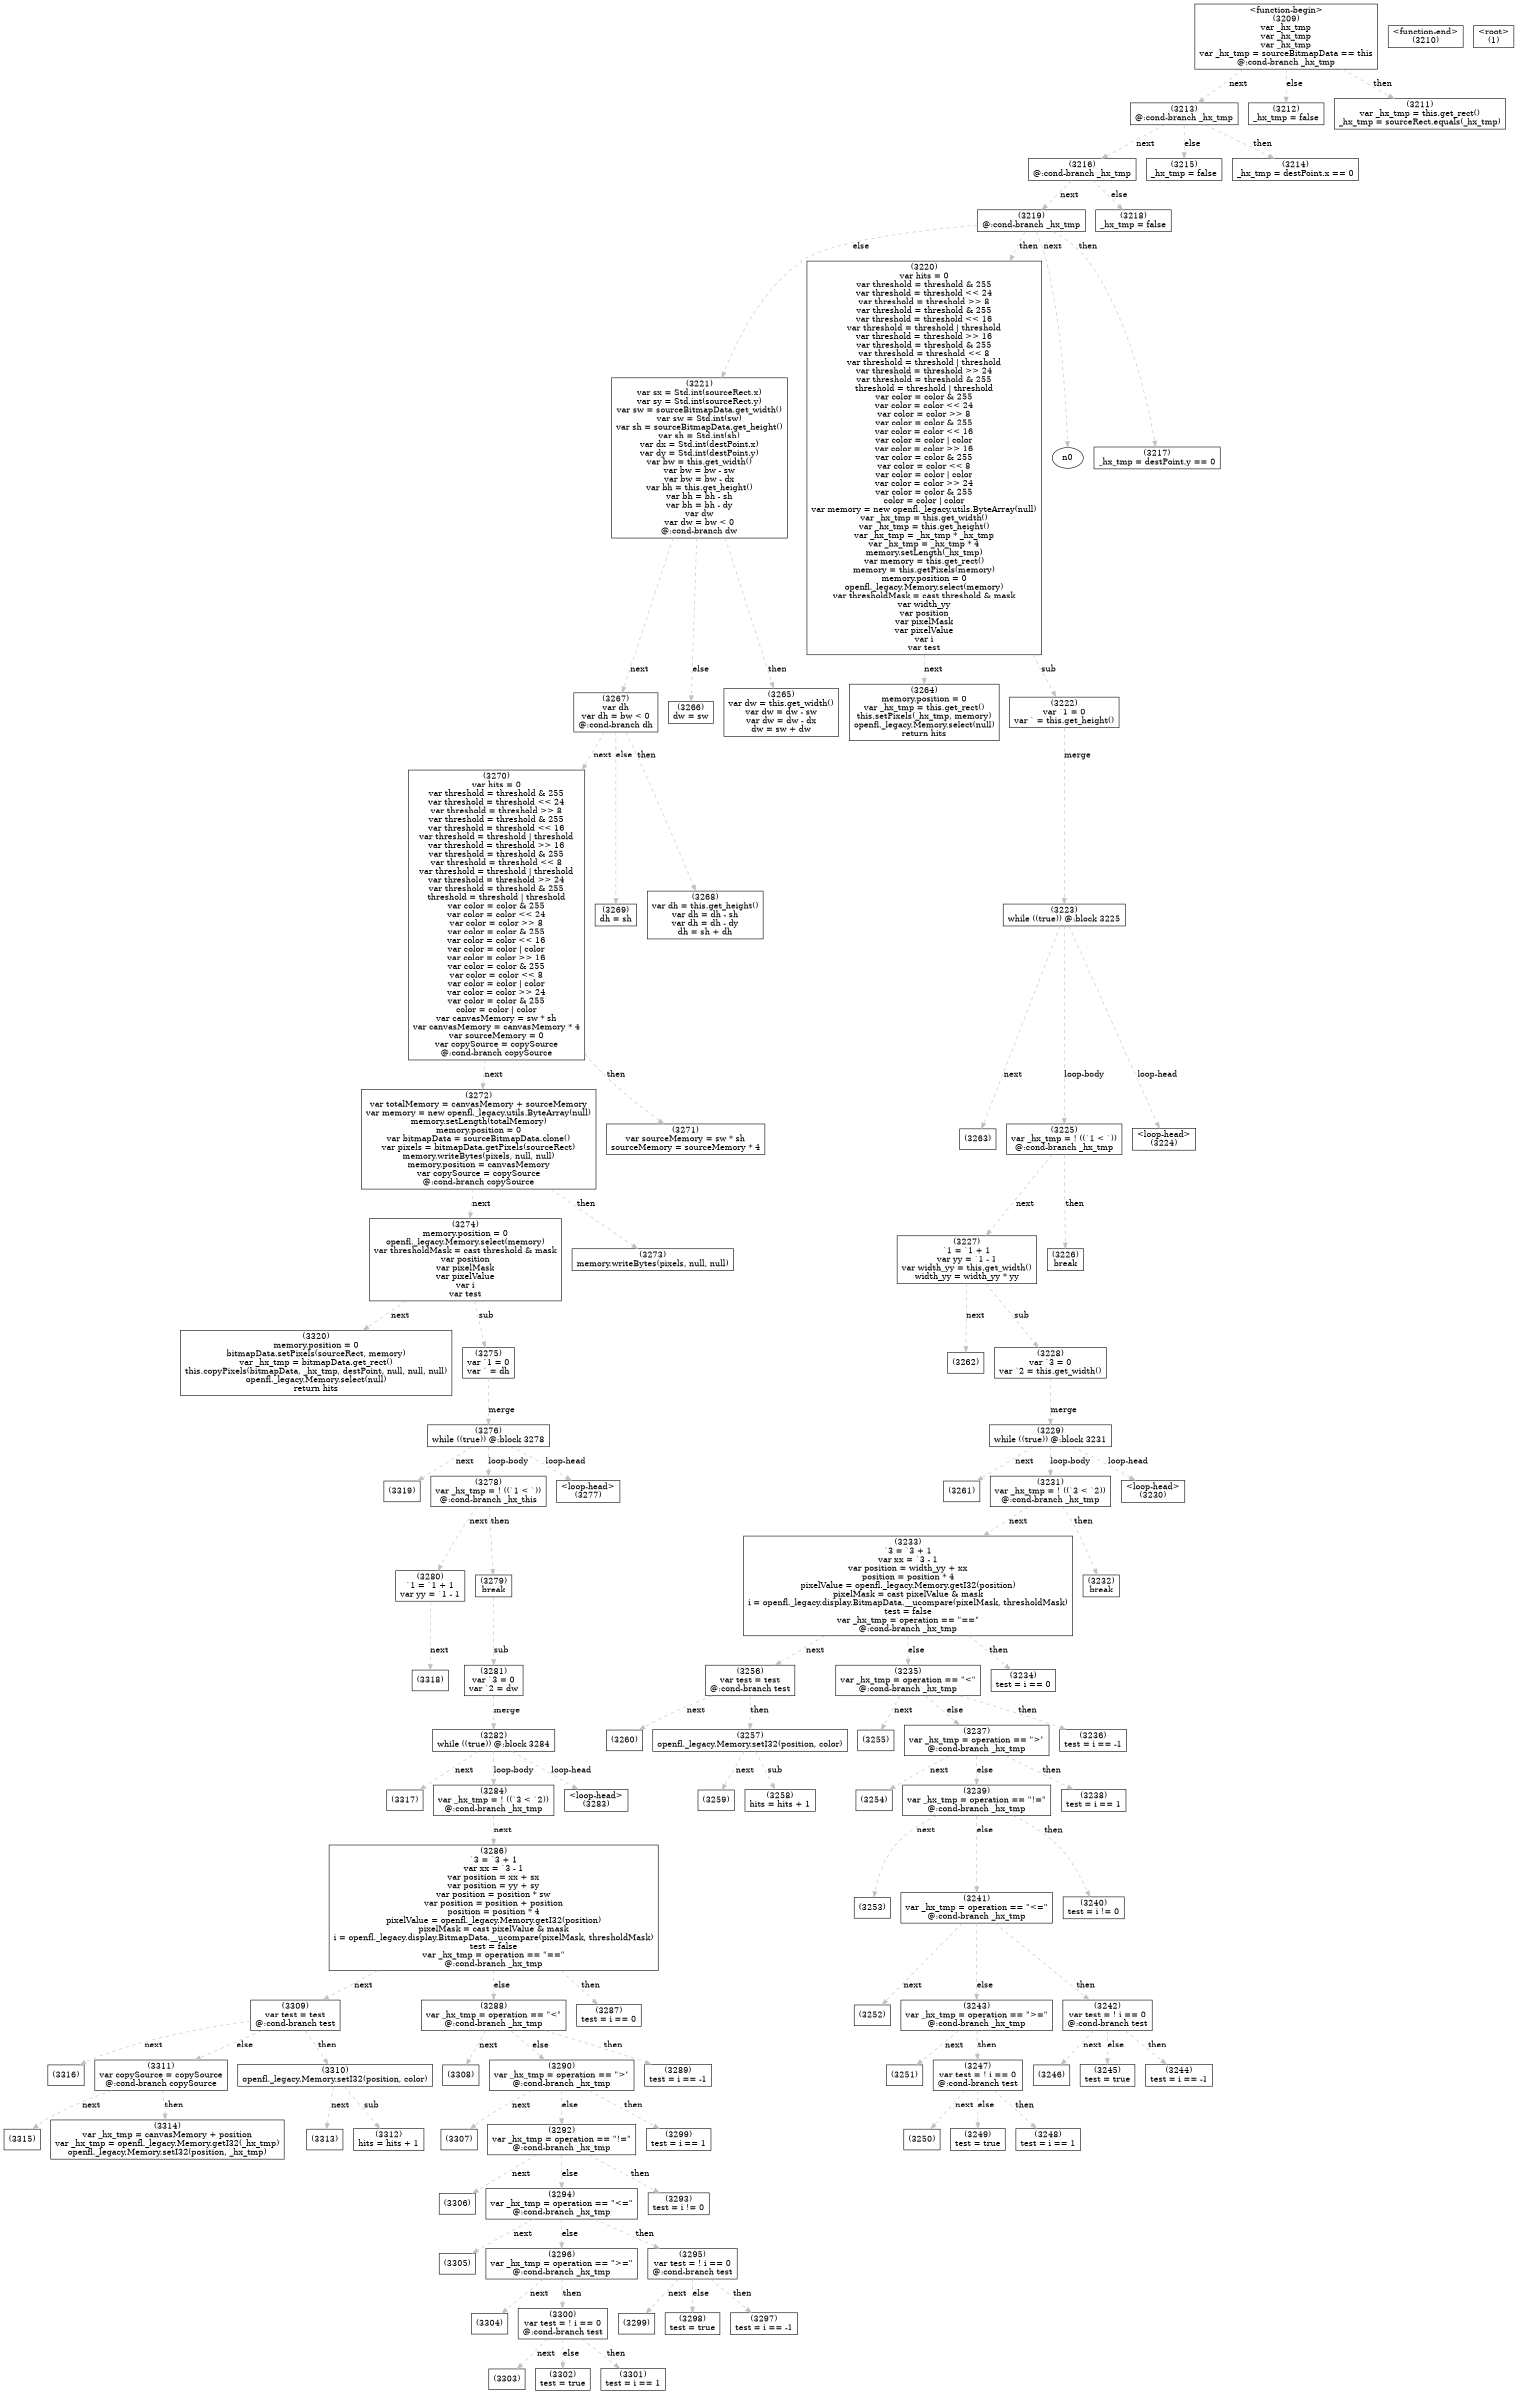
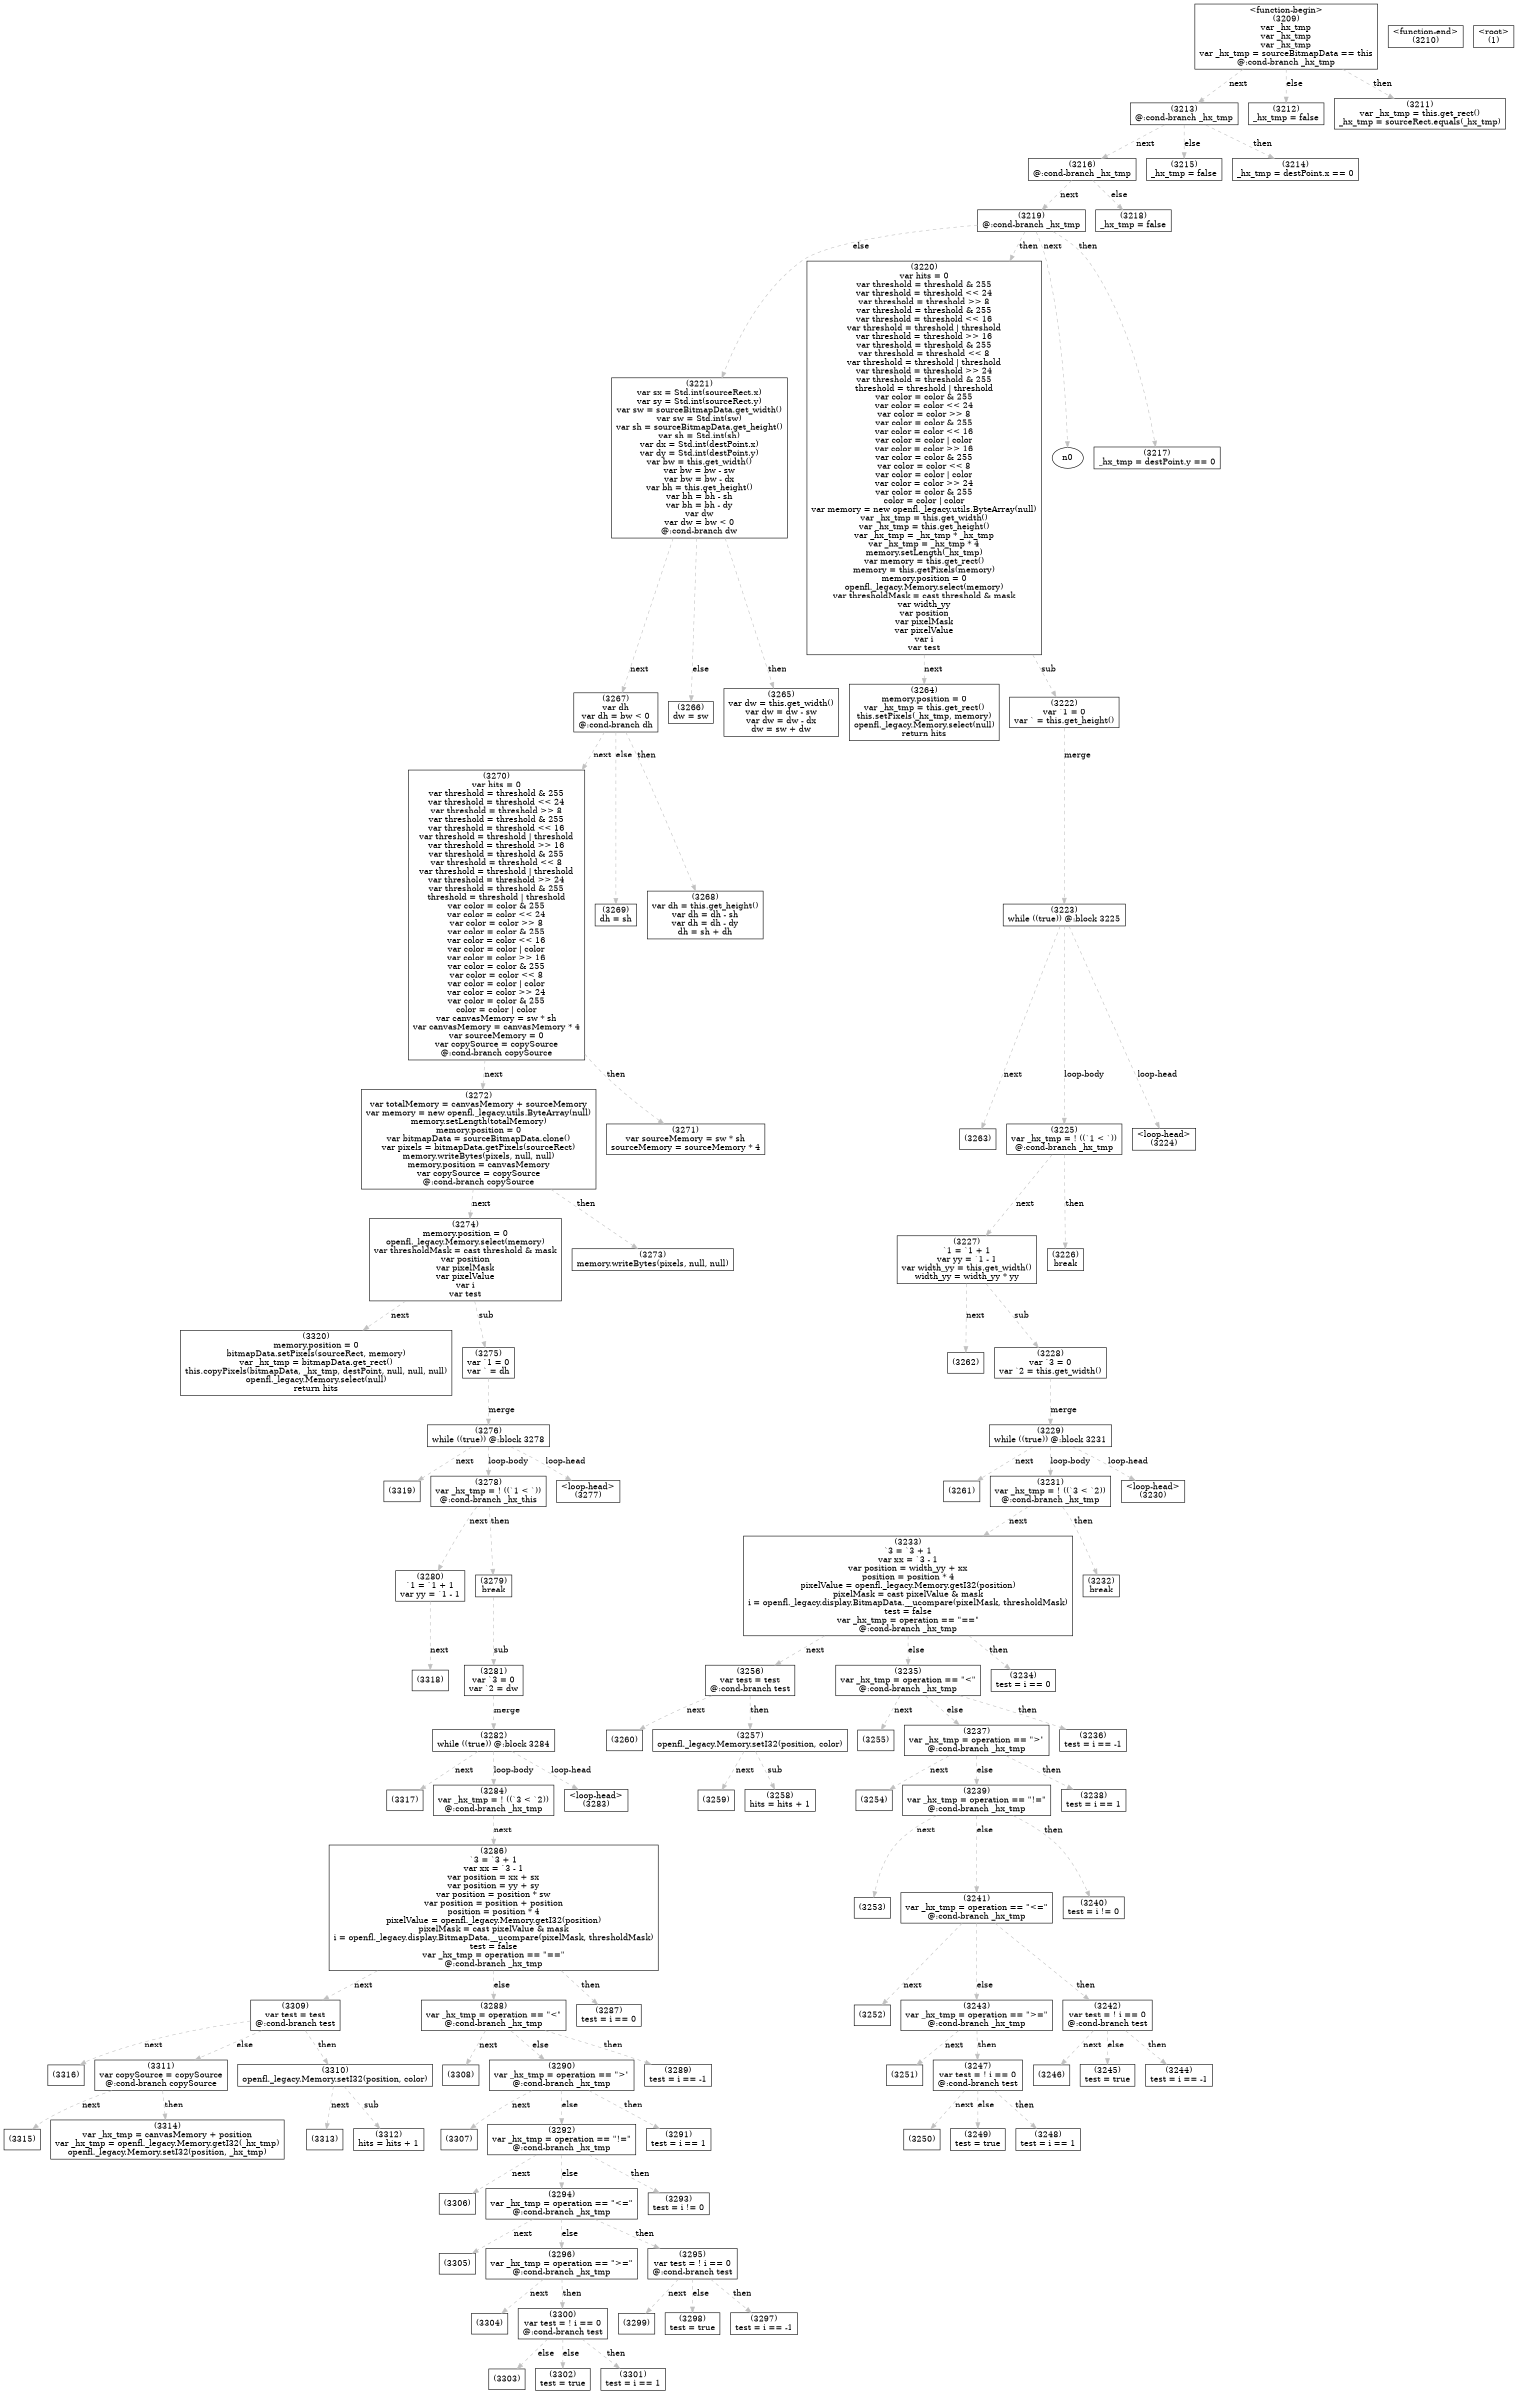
(679, 2140) -> (679, 2140)
(546, 2354) -> (546, 2354)
